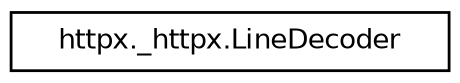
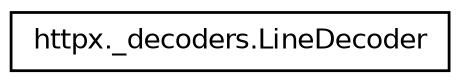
(230, 42) -> (230, 42)
